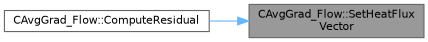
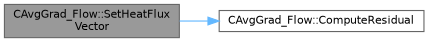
(224, 21) -> (194, 21)
